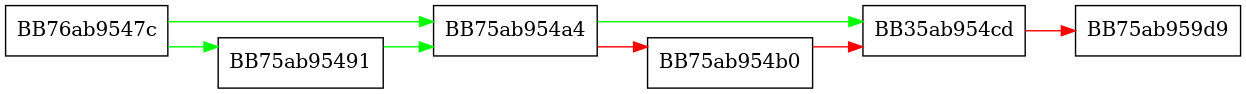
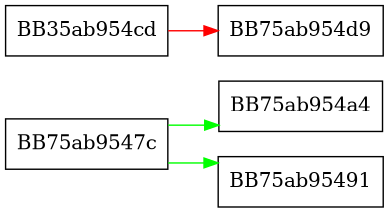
(723, 22) -> none
(87, 31) -> (87, 144)
(1158, 31) -> (301, 31)
(402, 47) -> none
(730, 63) -> none
